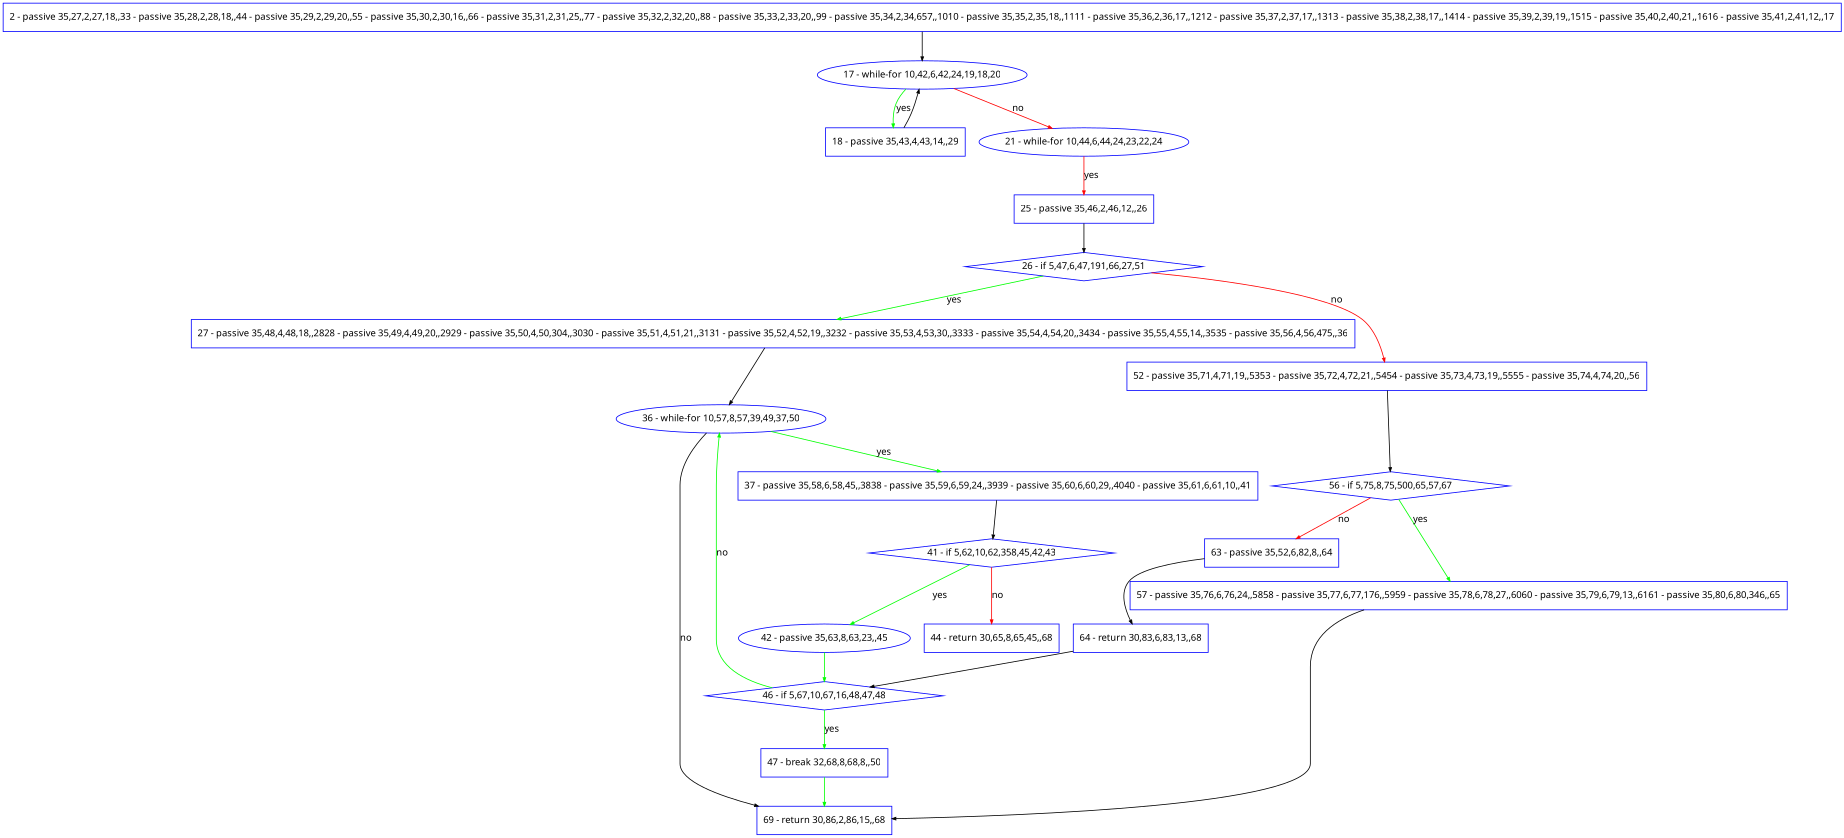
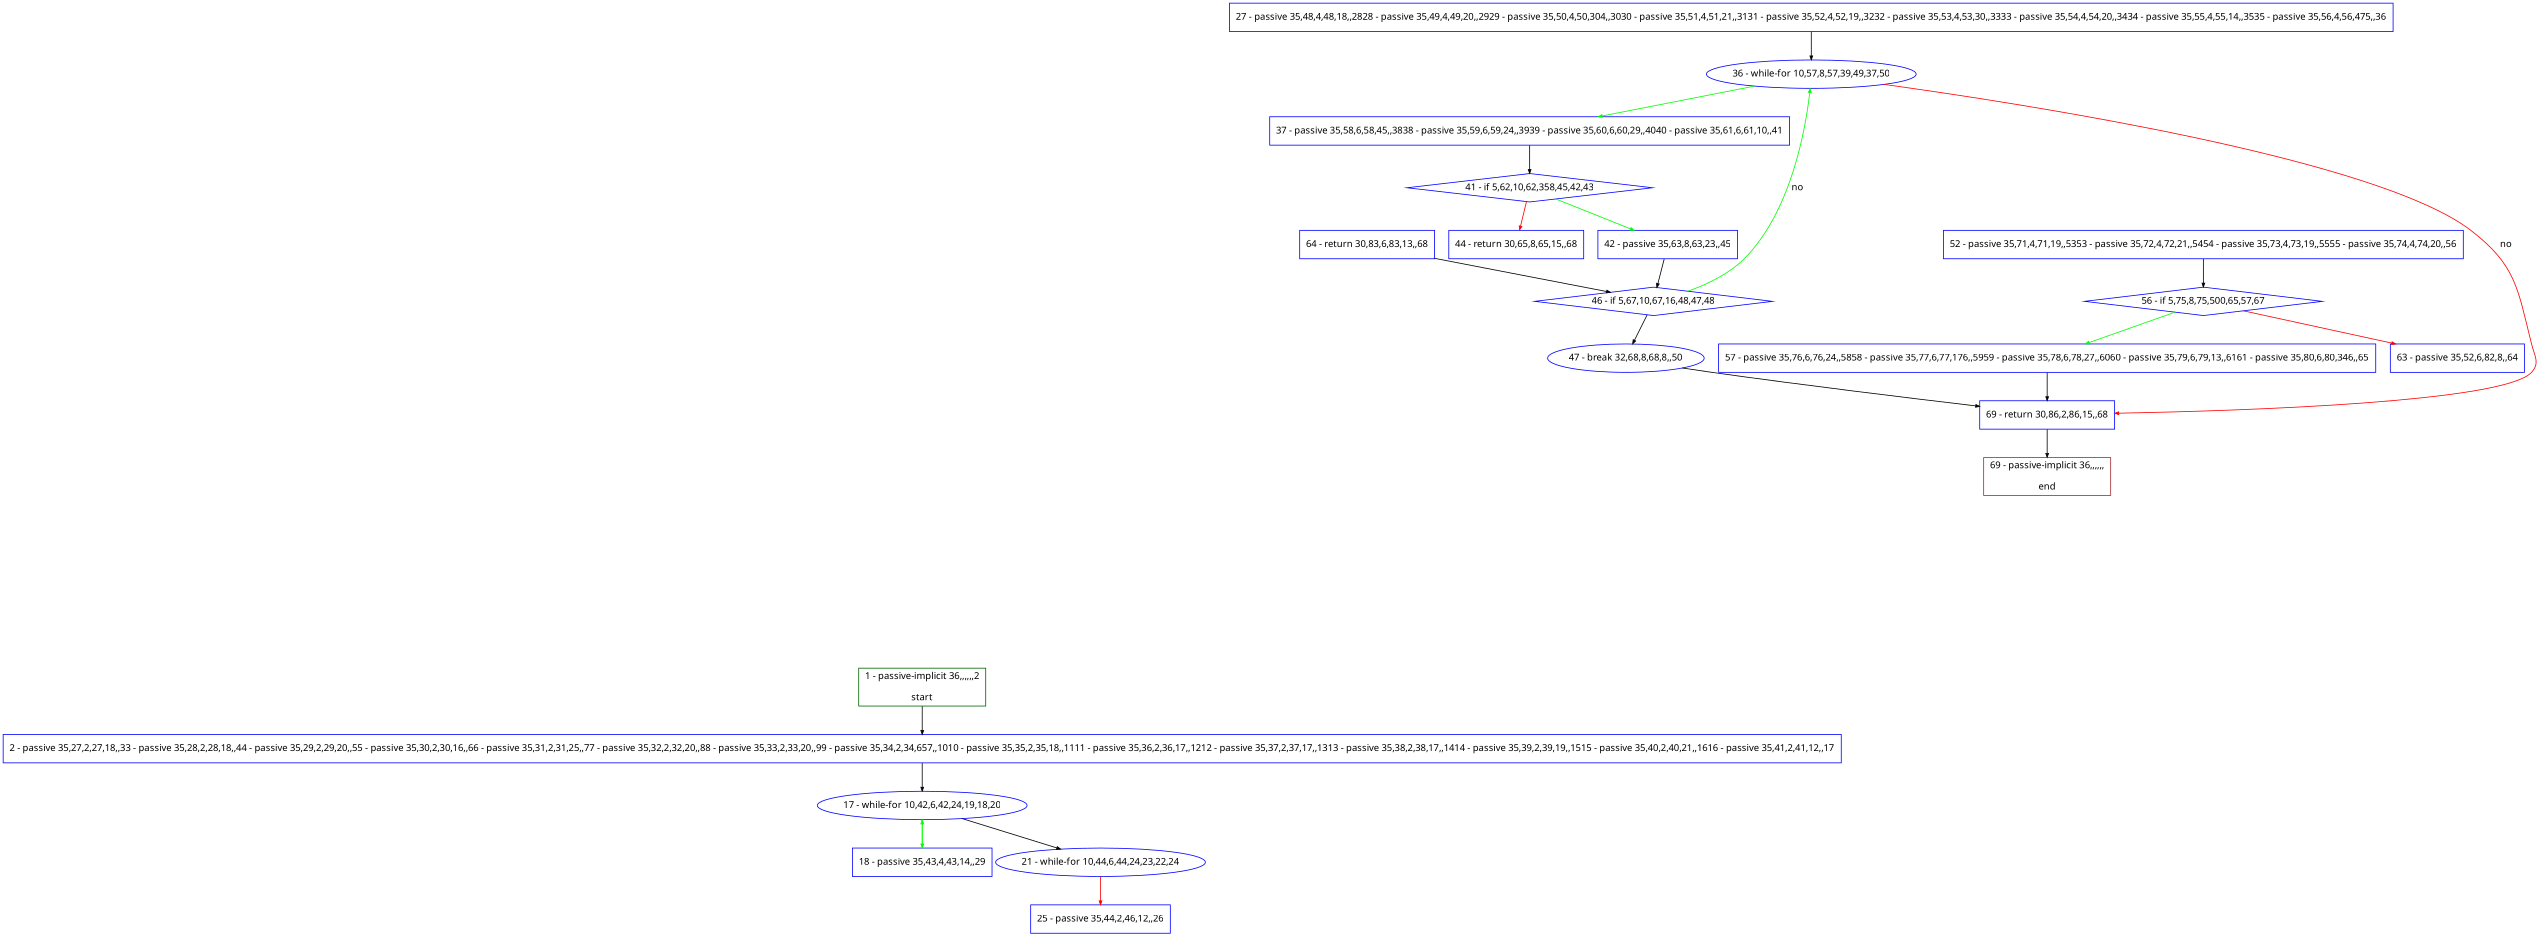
(1001, 108) -> (1010, 833)
(912, 111) -> (922, 836)
(1084, 209) -> (1100, 919)
(1084, 267) -> none
none -> (2047, 476)
(1344, 519) -> (1657, 495)
(1145, 571) -> none
(824, 638) -> (1668, 245)
(992, 638) -> (1516, 245)
(680, 639) -> (2458, 223)
(824, 665) -> (1661, 271)
none -> (922, 687)
(824, 727) -> (1641, 328)
(824, 763) -> (1626, 358)
(824, 790) -> (1829, 388)
